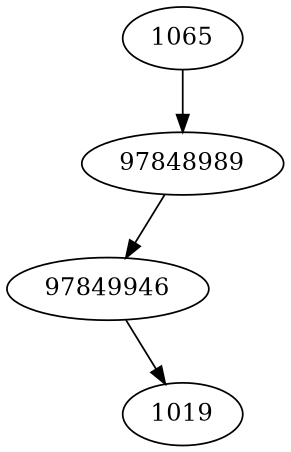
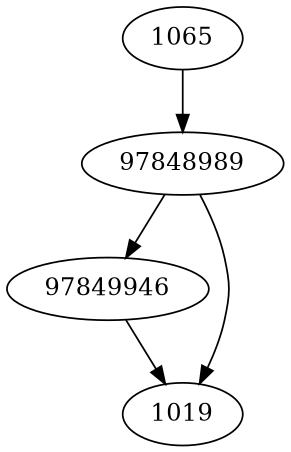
none -> (228, 281)
